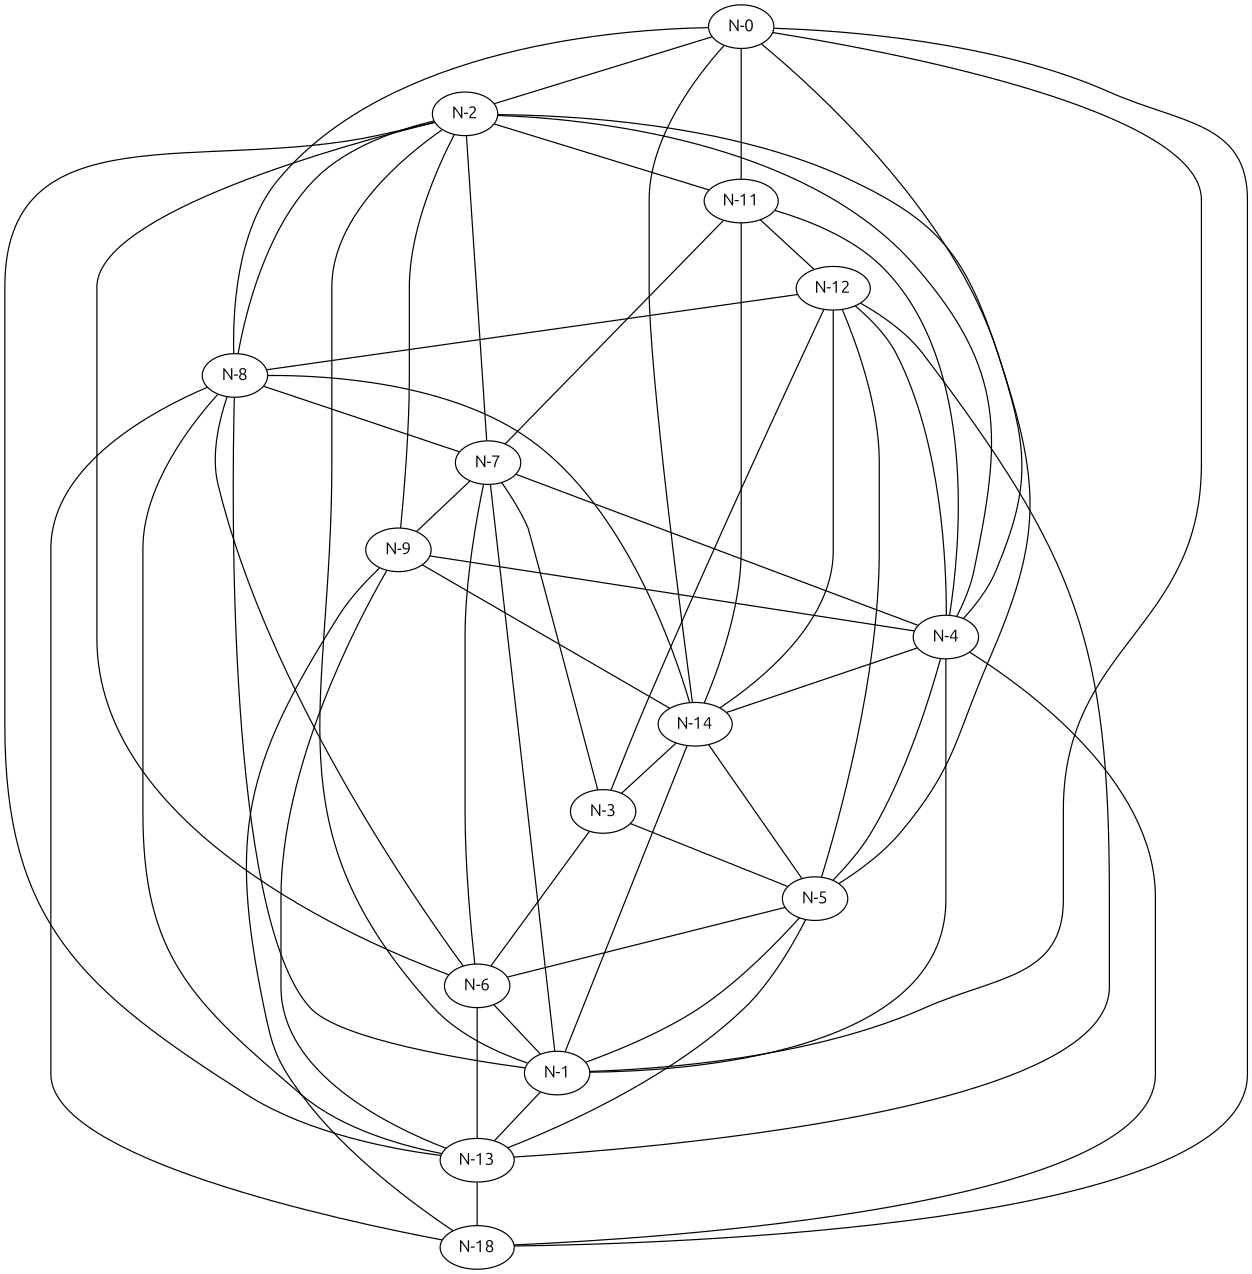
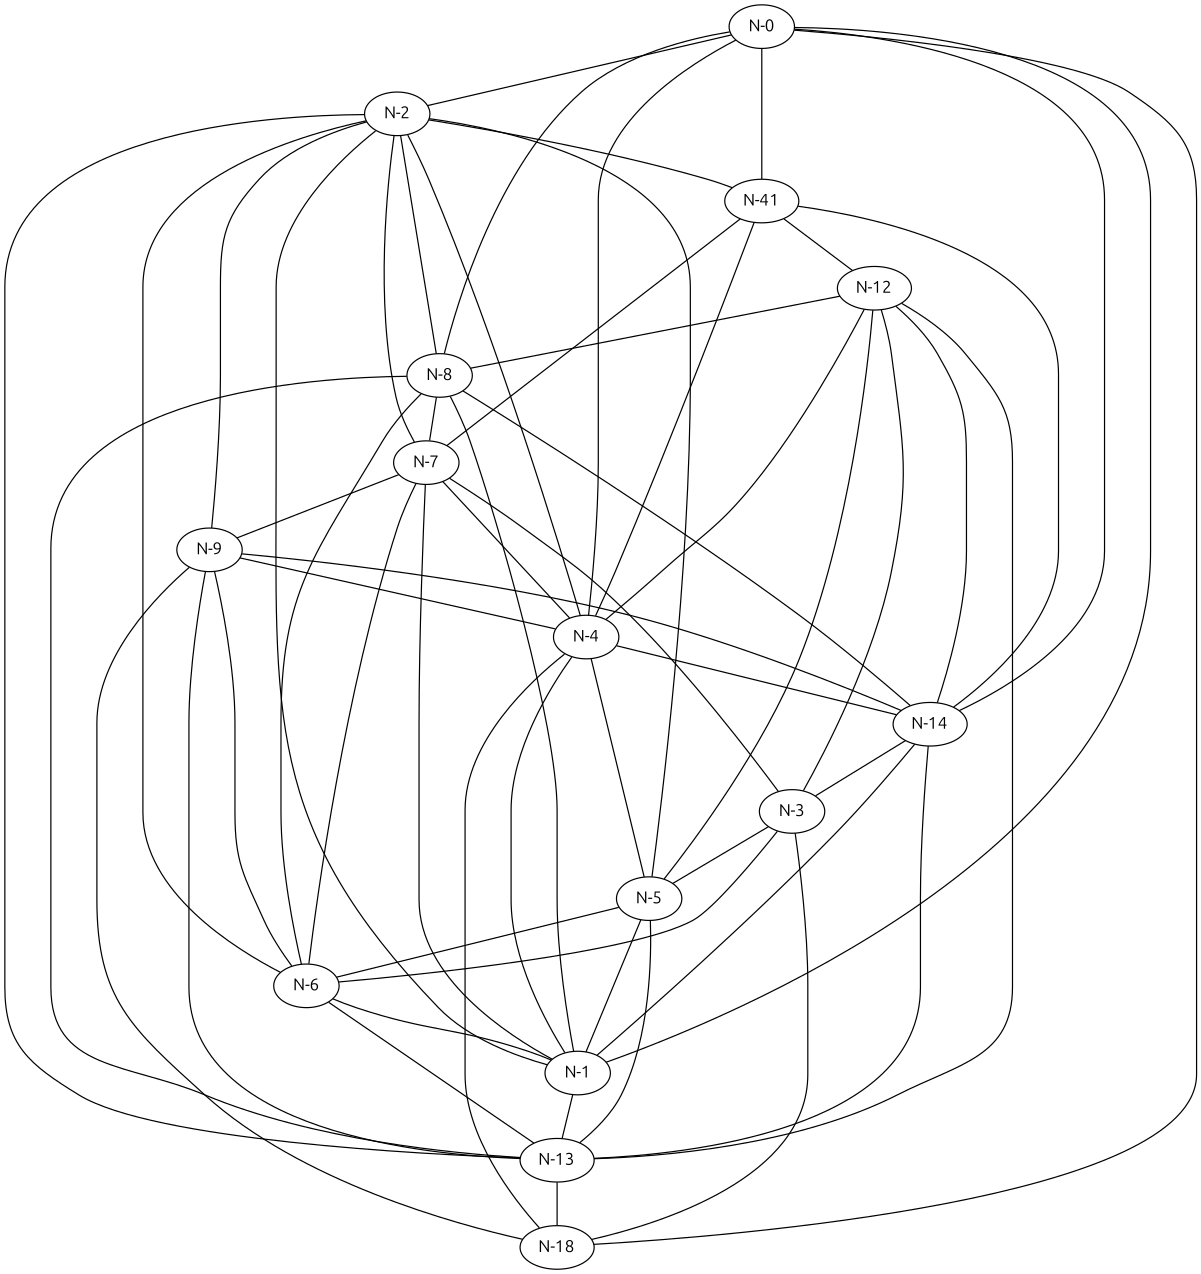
(741, 201) -> (762, 201)
none -> (235, 774)
(755, 812) -> (892, 1061)
(51, 883) -> (803, 1099)
